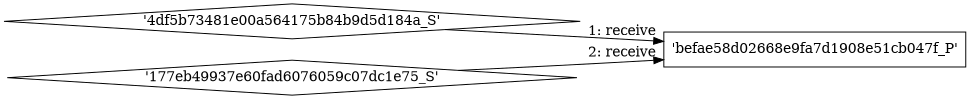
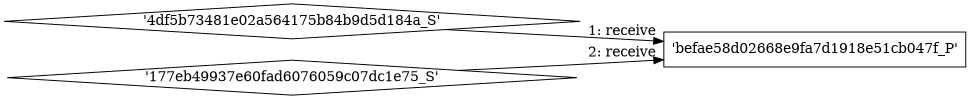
(292, 21) -> (292, 21)
(815, 50) -> (815, 50)
